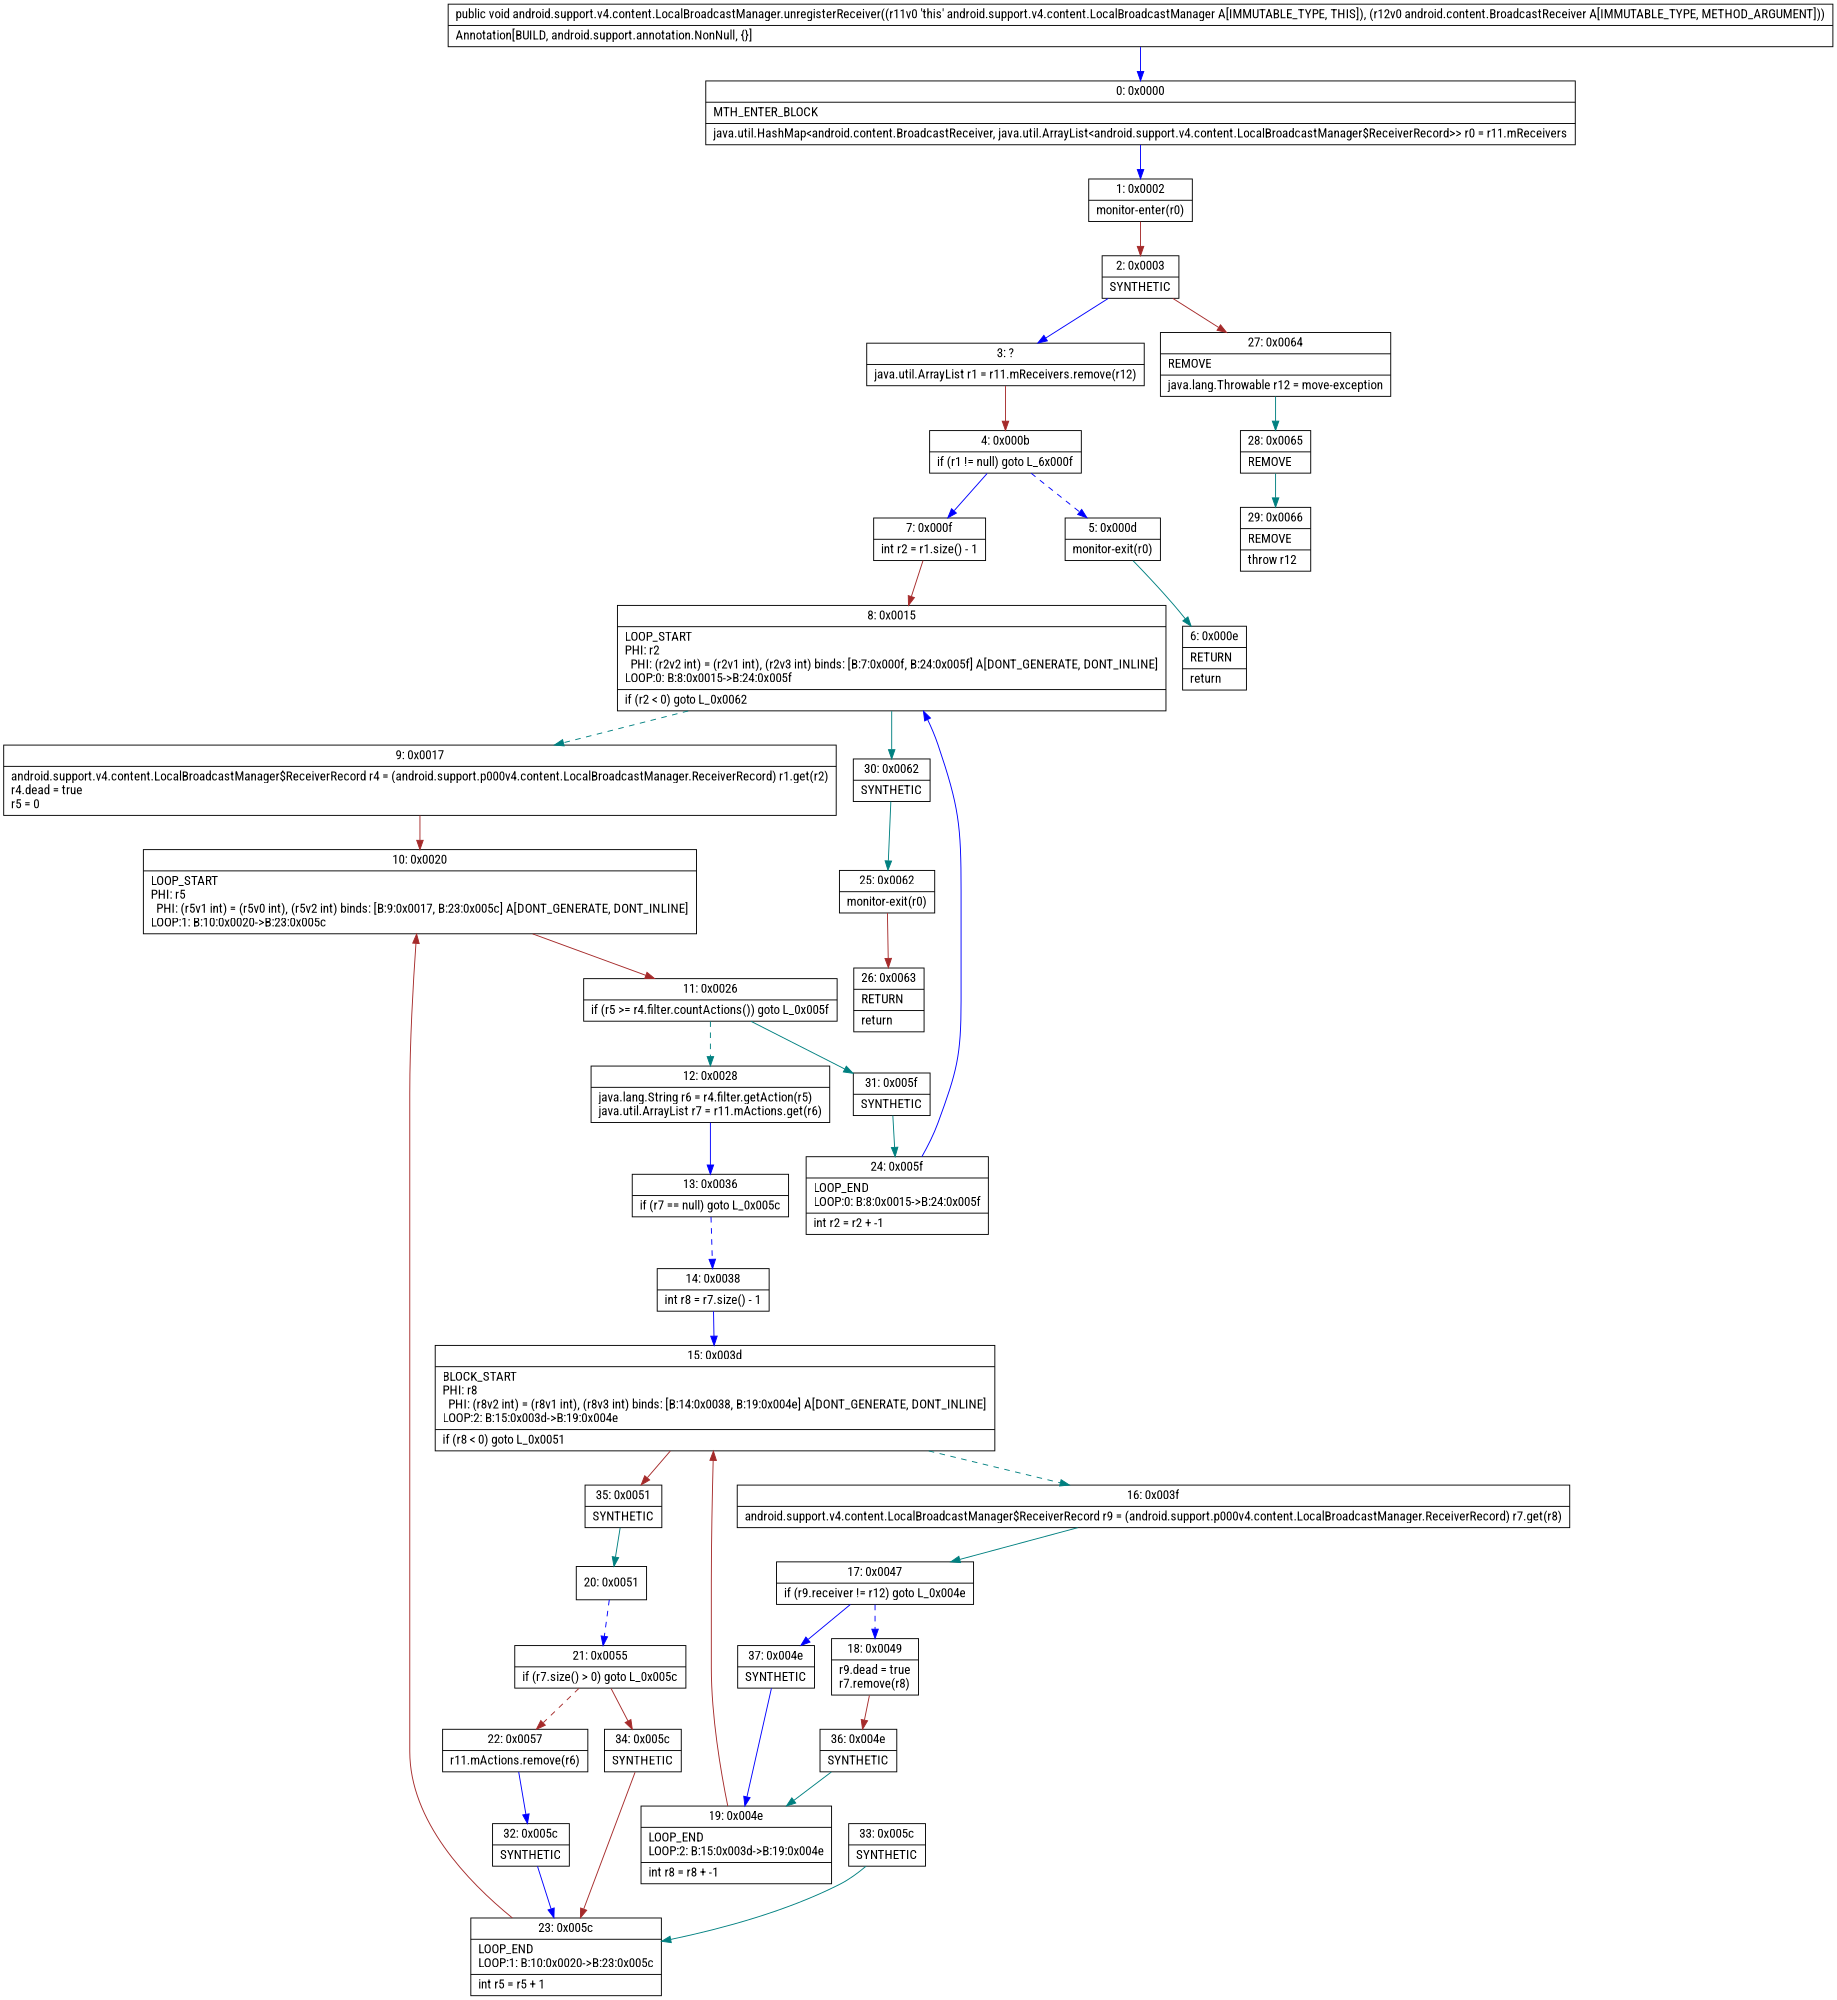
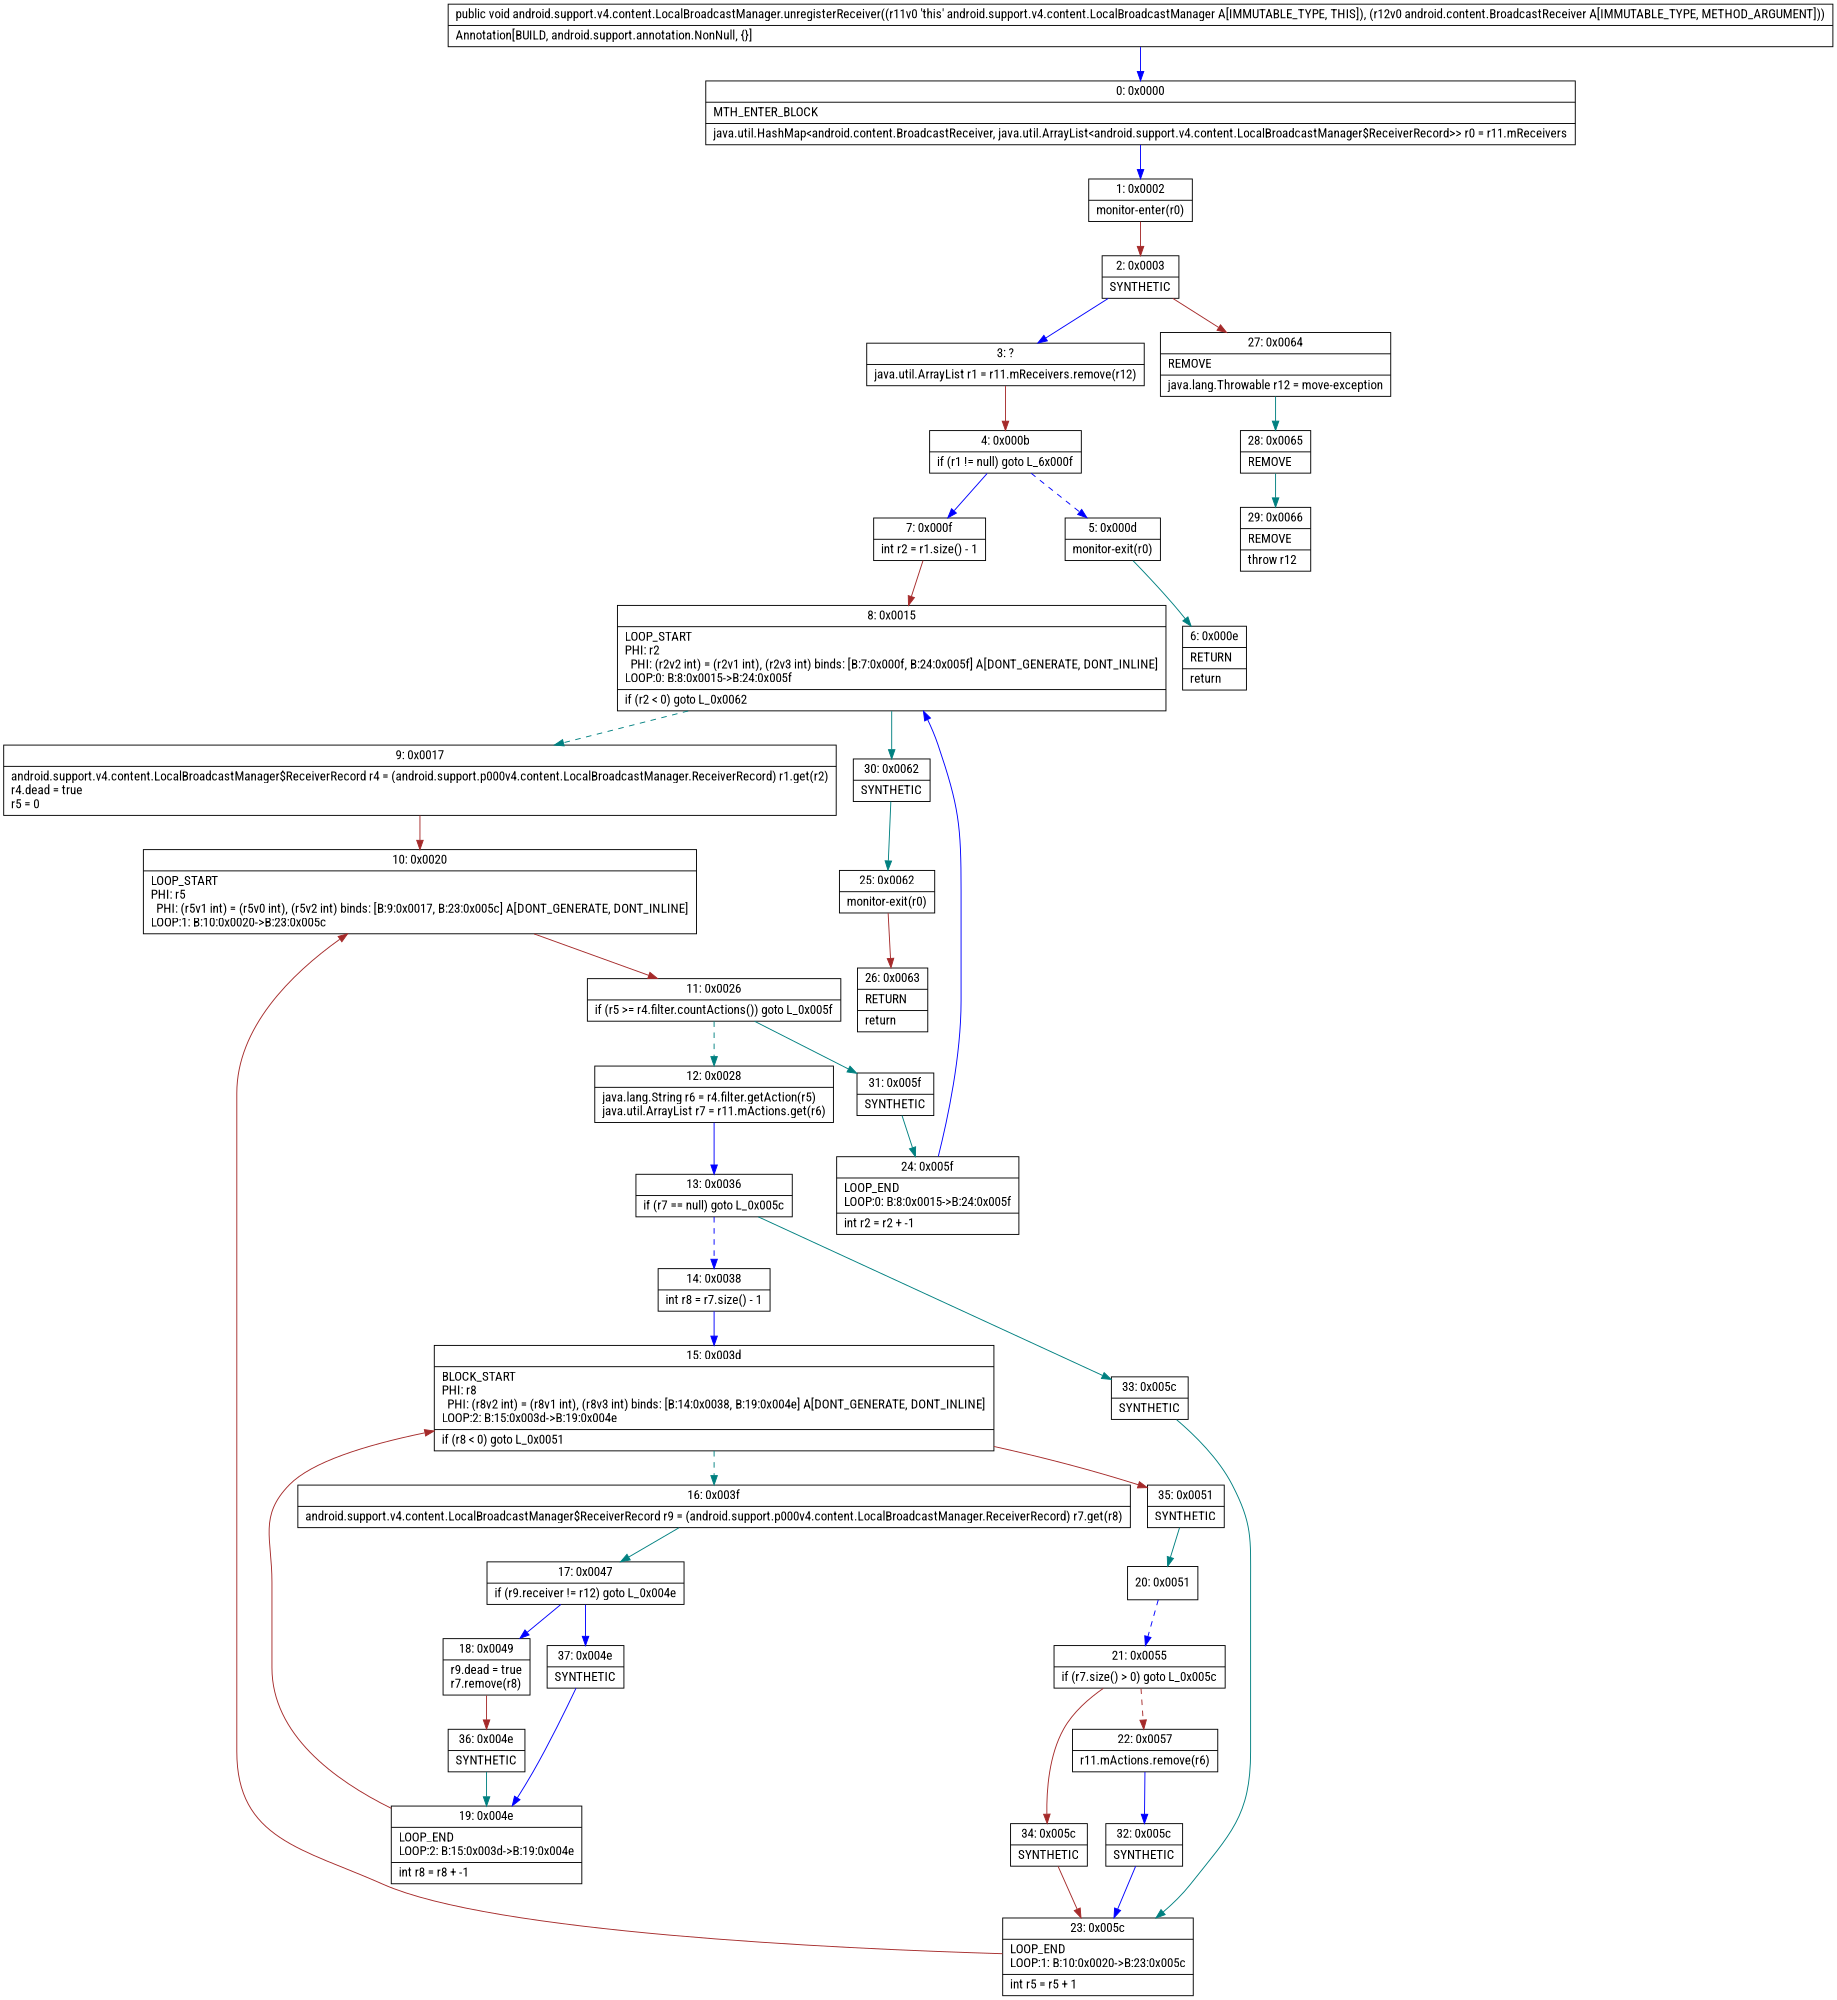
none -> (930, 1296)
(875, 1617) -> (544, 1618)
